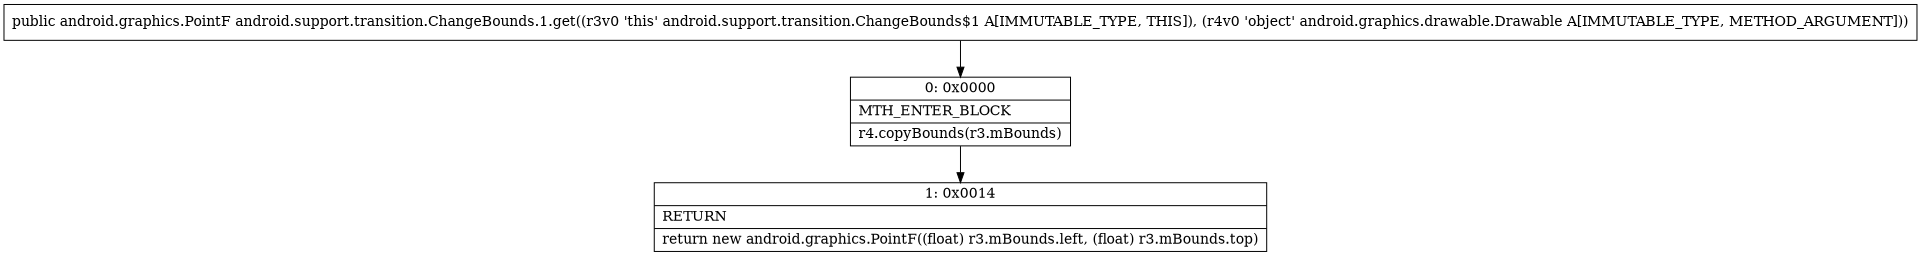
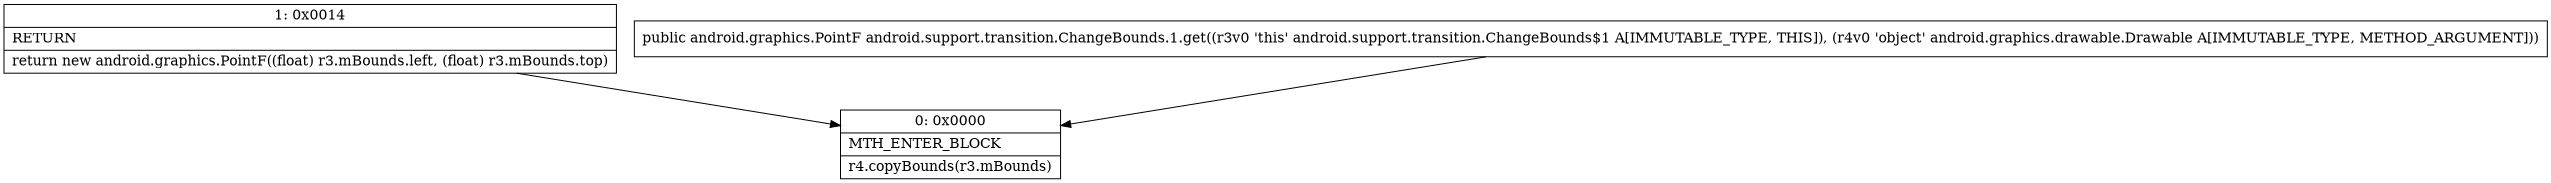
(960, 159) -> (674, 99)
